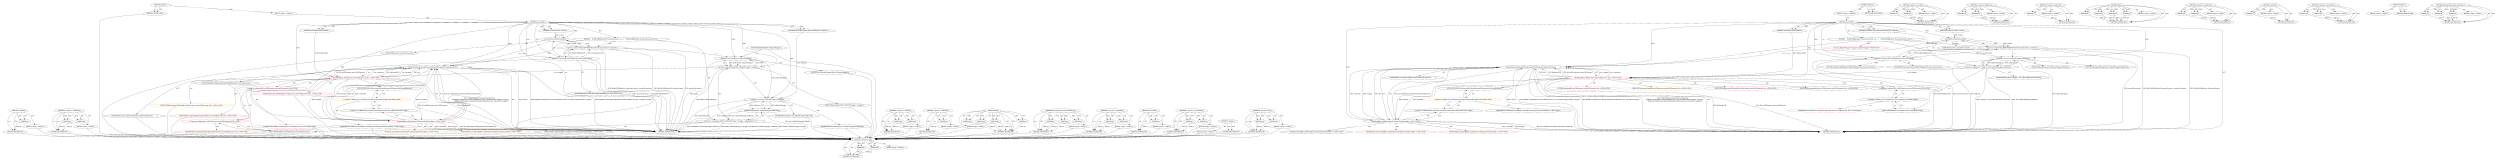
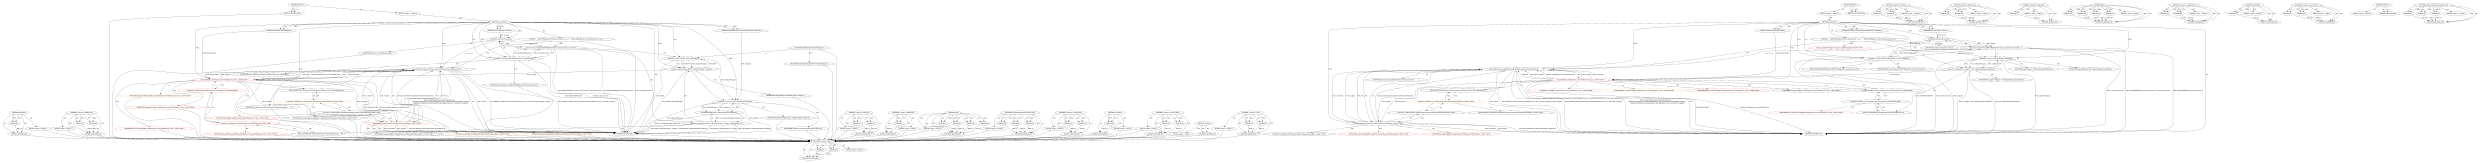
(785, 65) -> (809, 55)
